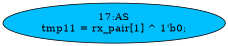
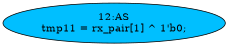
(114, 23) -> (114, 23)
